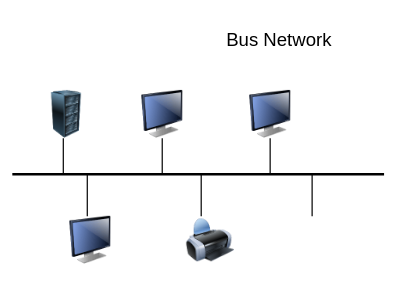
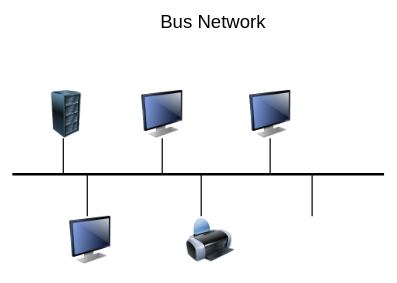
(279, 39) -> (213, 21)
